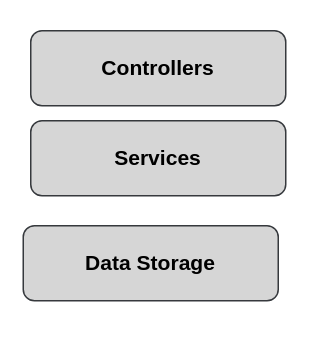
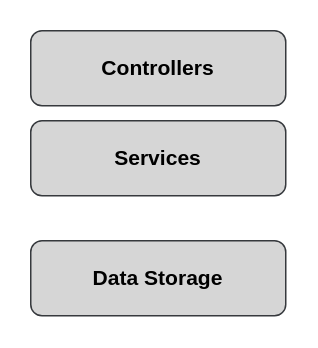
(151, 263) -> (158, 278)
